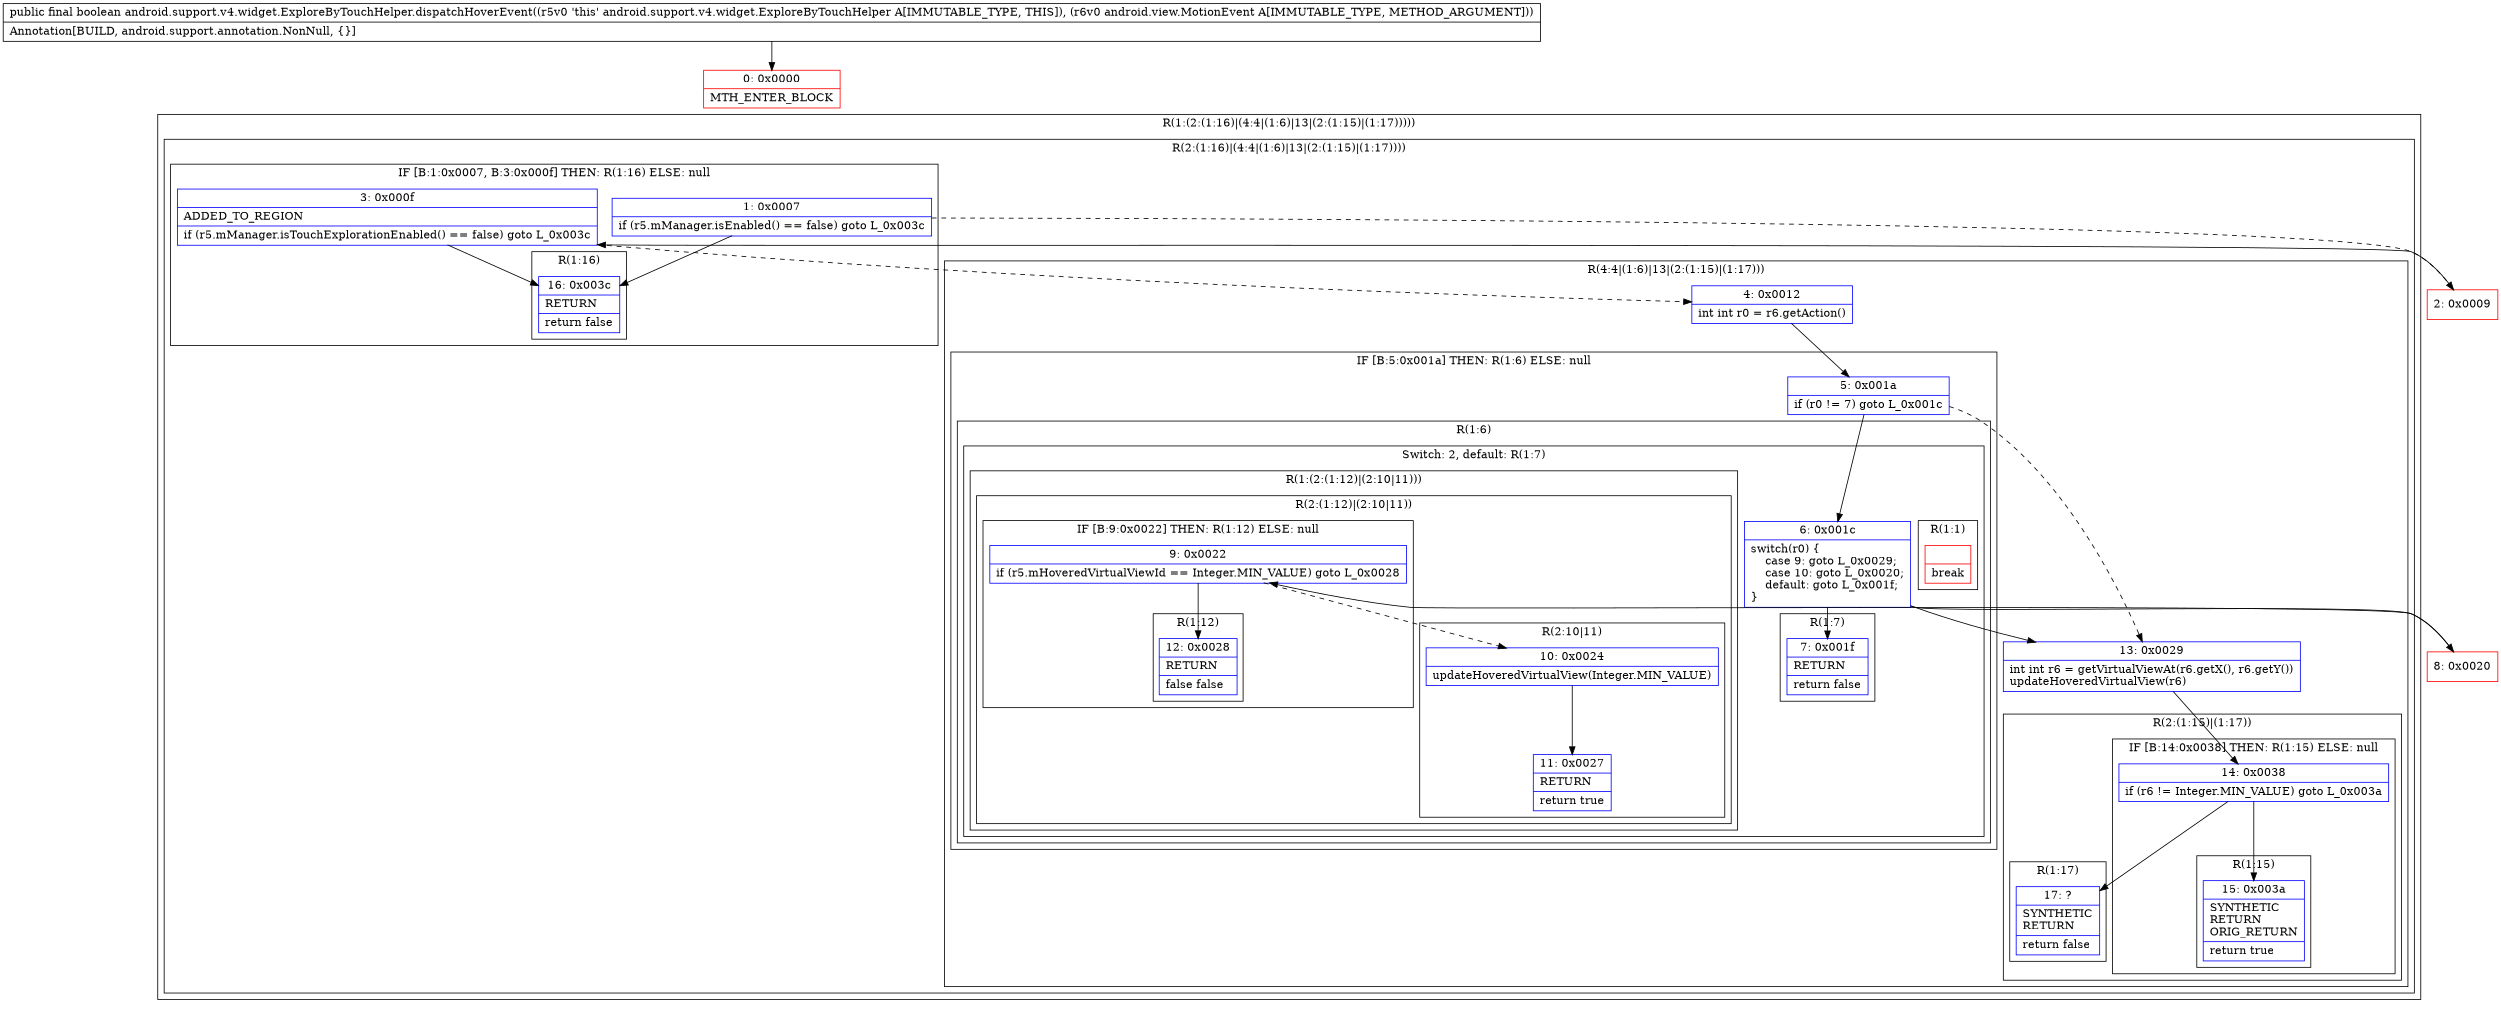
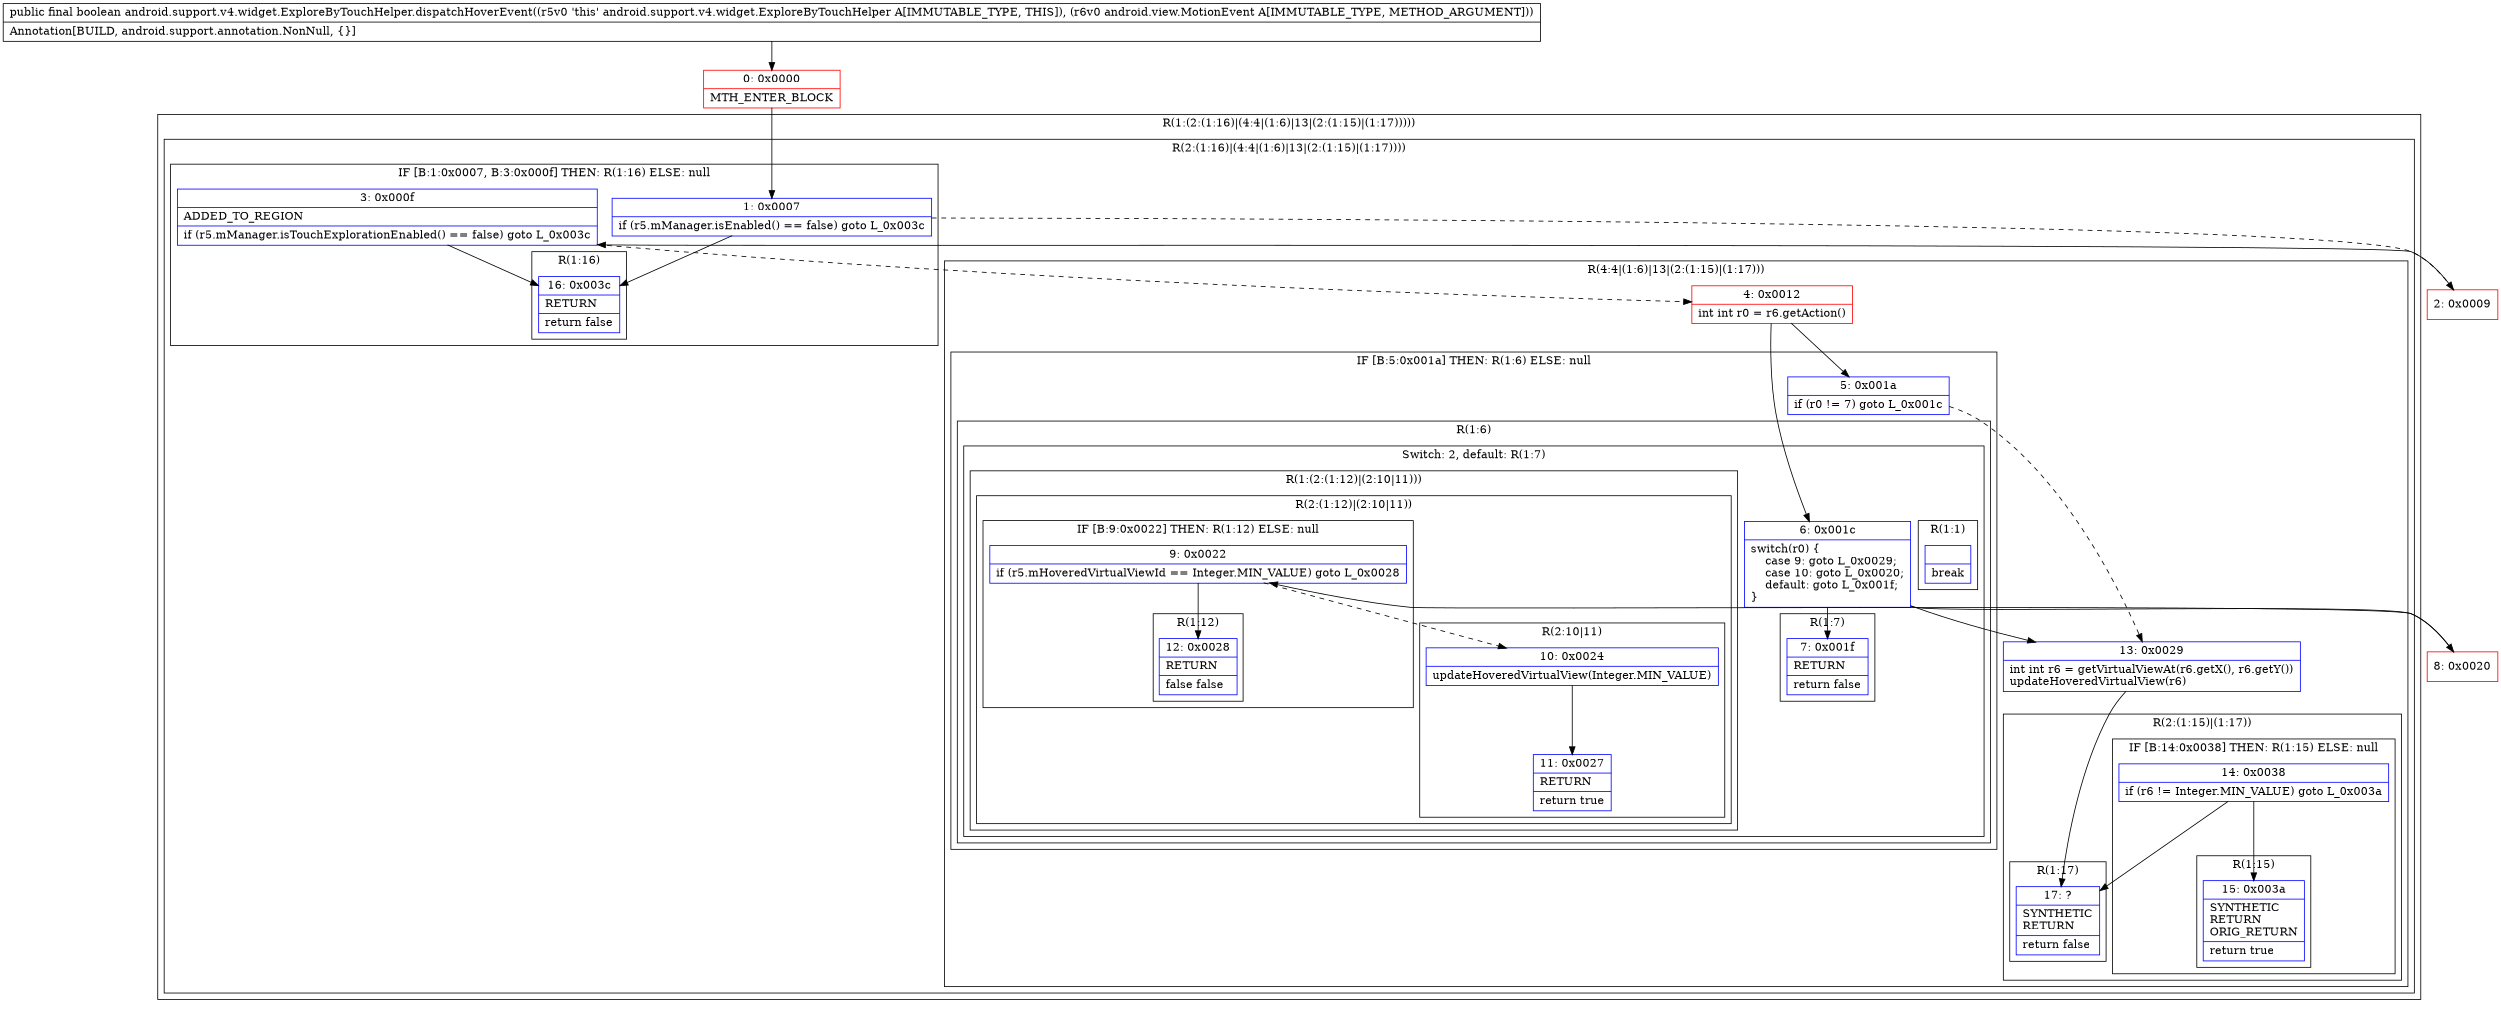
none -> (772, 149)
(1772, 305) -> (1772, 305)
(1852, 464) -> (1776, 416)
(1948, 564) -> (1948, 564)
(2203, 725) -> (2083, 781)
